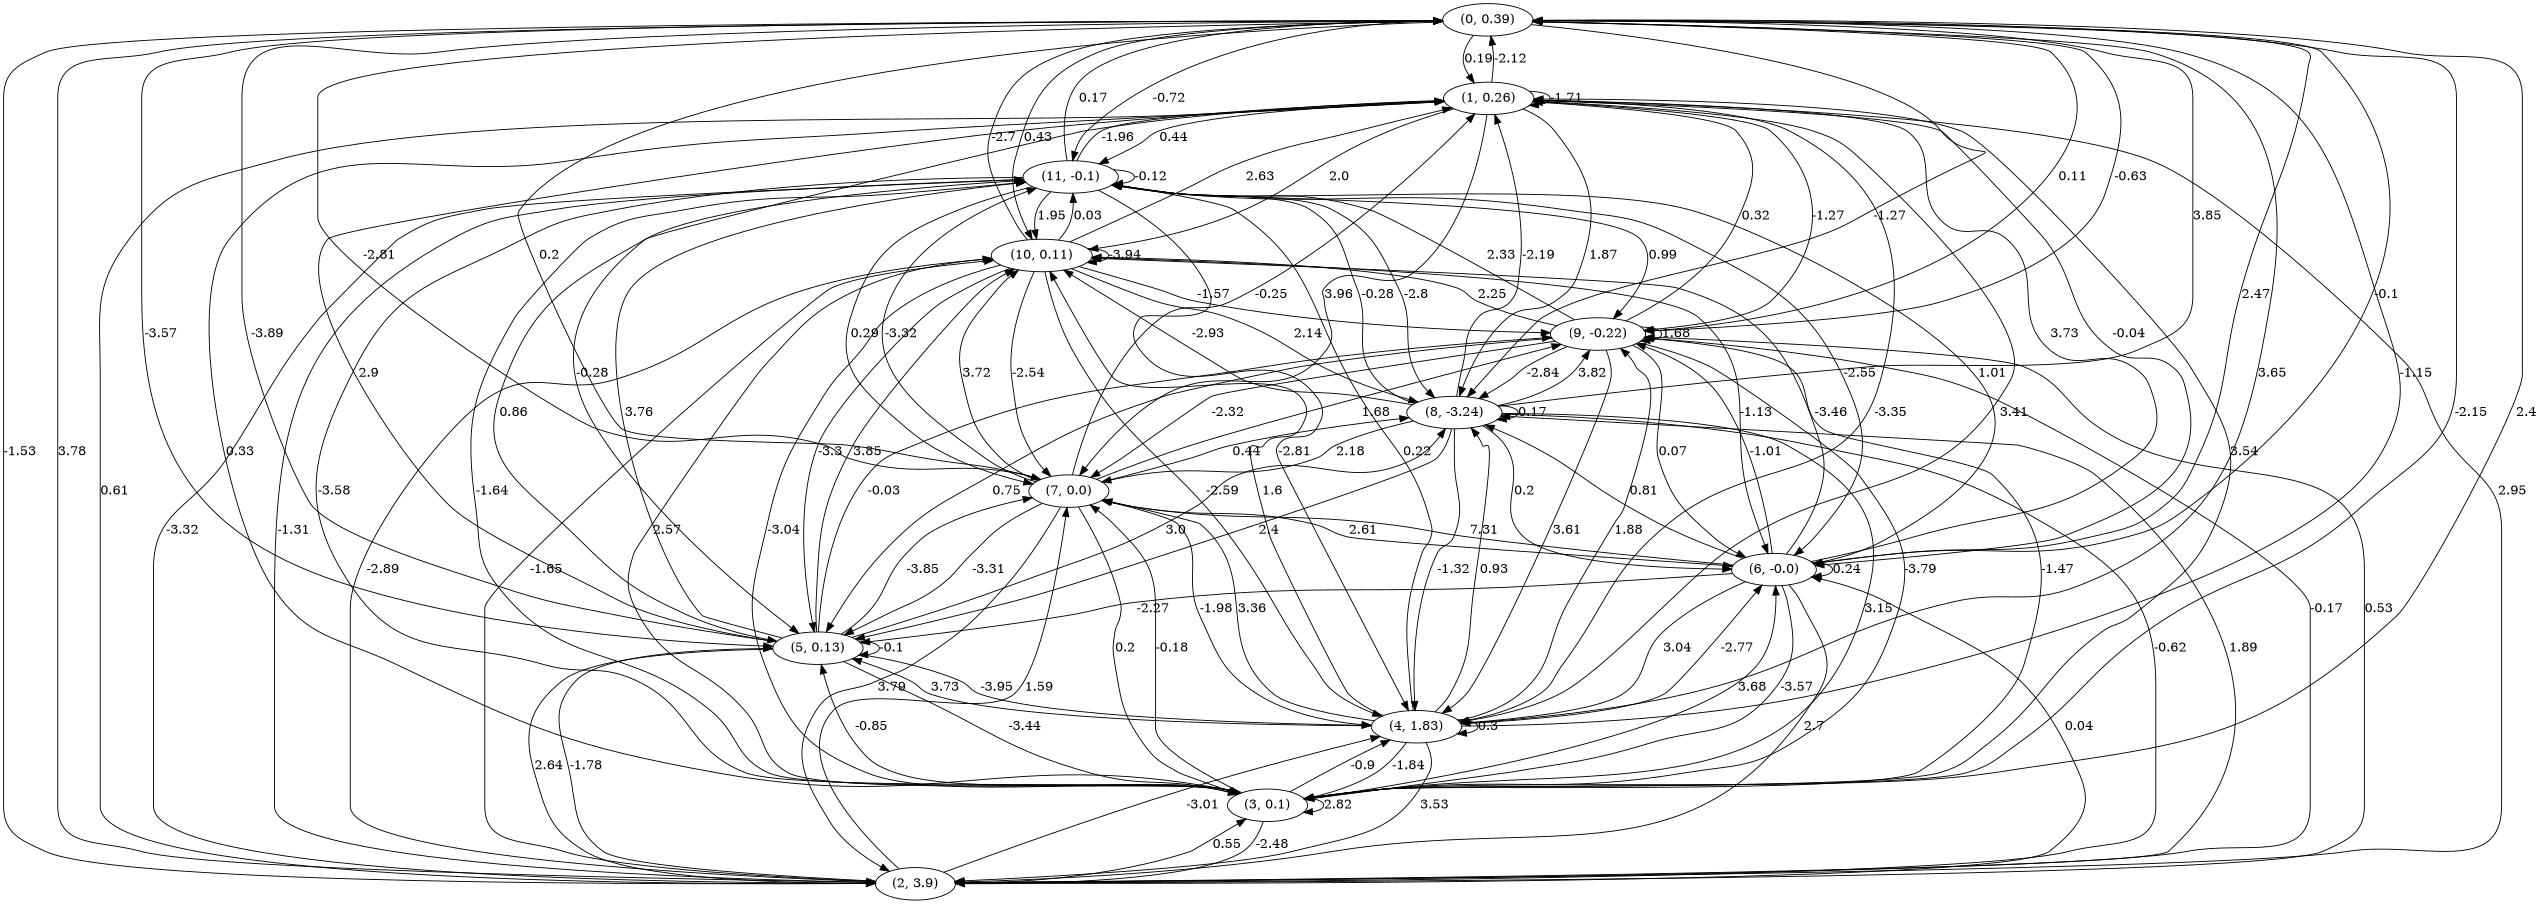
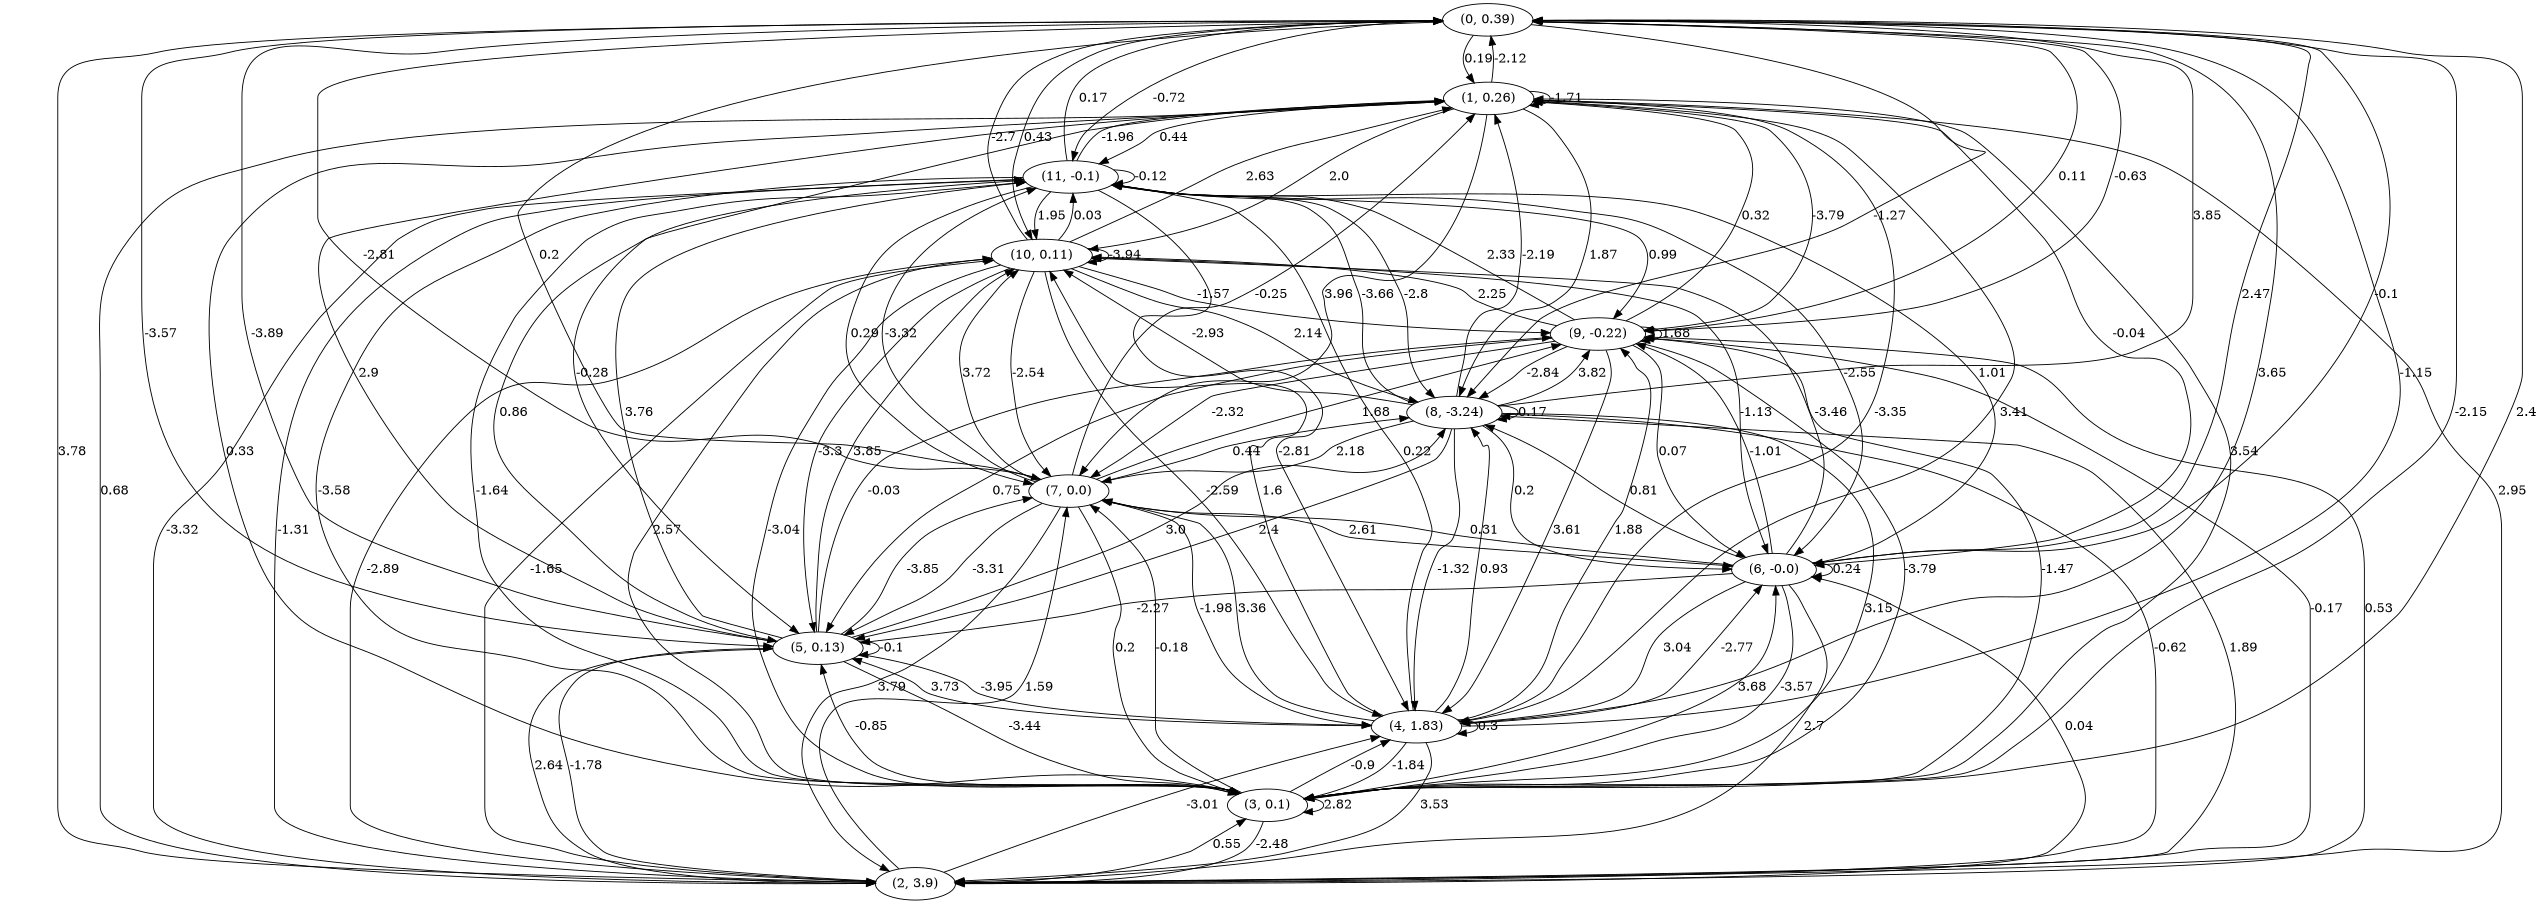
(4, 164) -> none
(1829, 216) -> (1829, 216)
(1378, 295) -> (1378, 295)
(2028, 295) -> none
(115, 491) -> (115, 491)
(1484, 530) -> (1484, 530)
